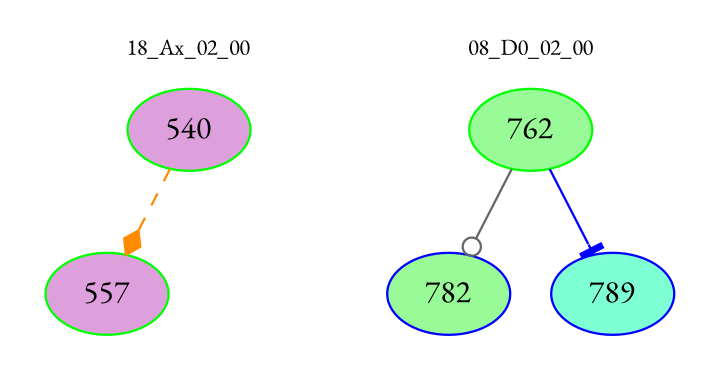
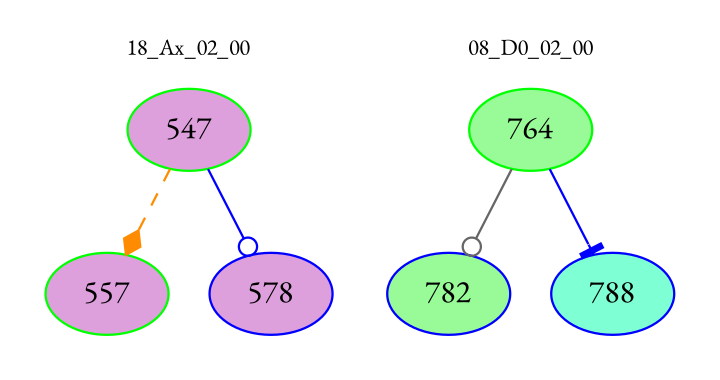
(189, 130) -> (189, 130)
(531, 130) -> (531, 130)
none -> (271, 294)
(613, 294) -> (613, 294)
